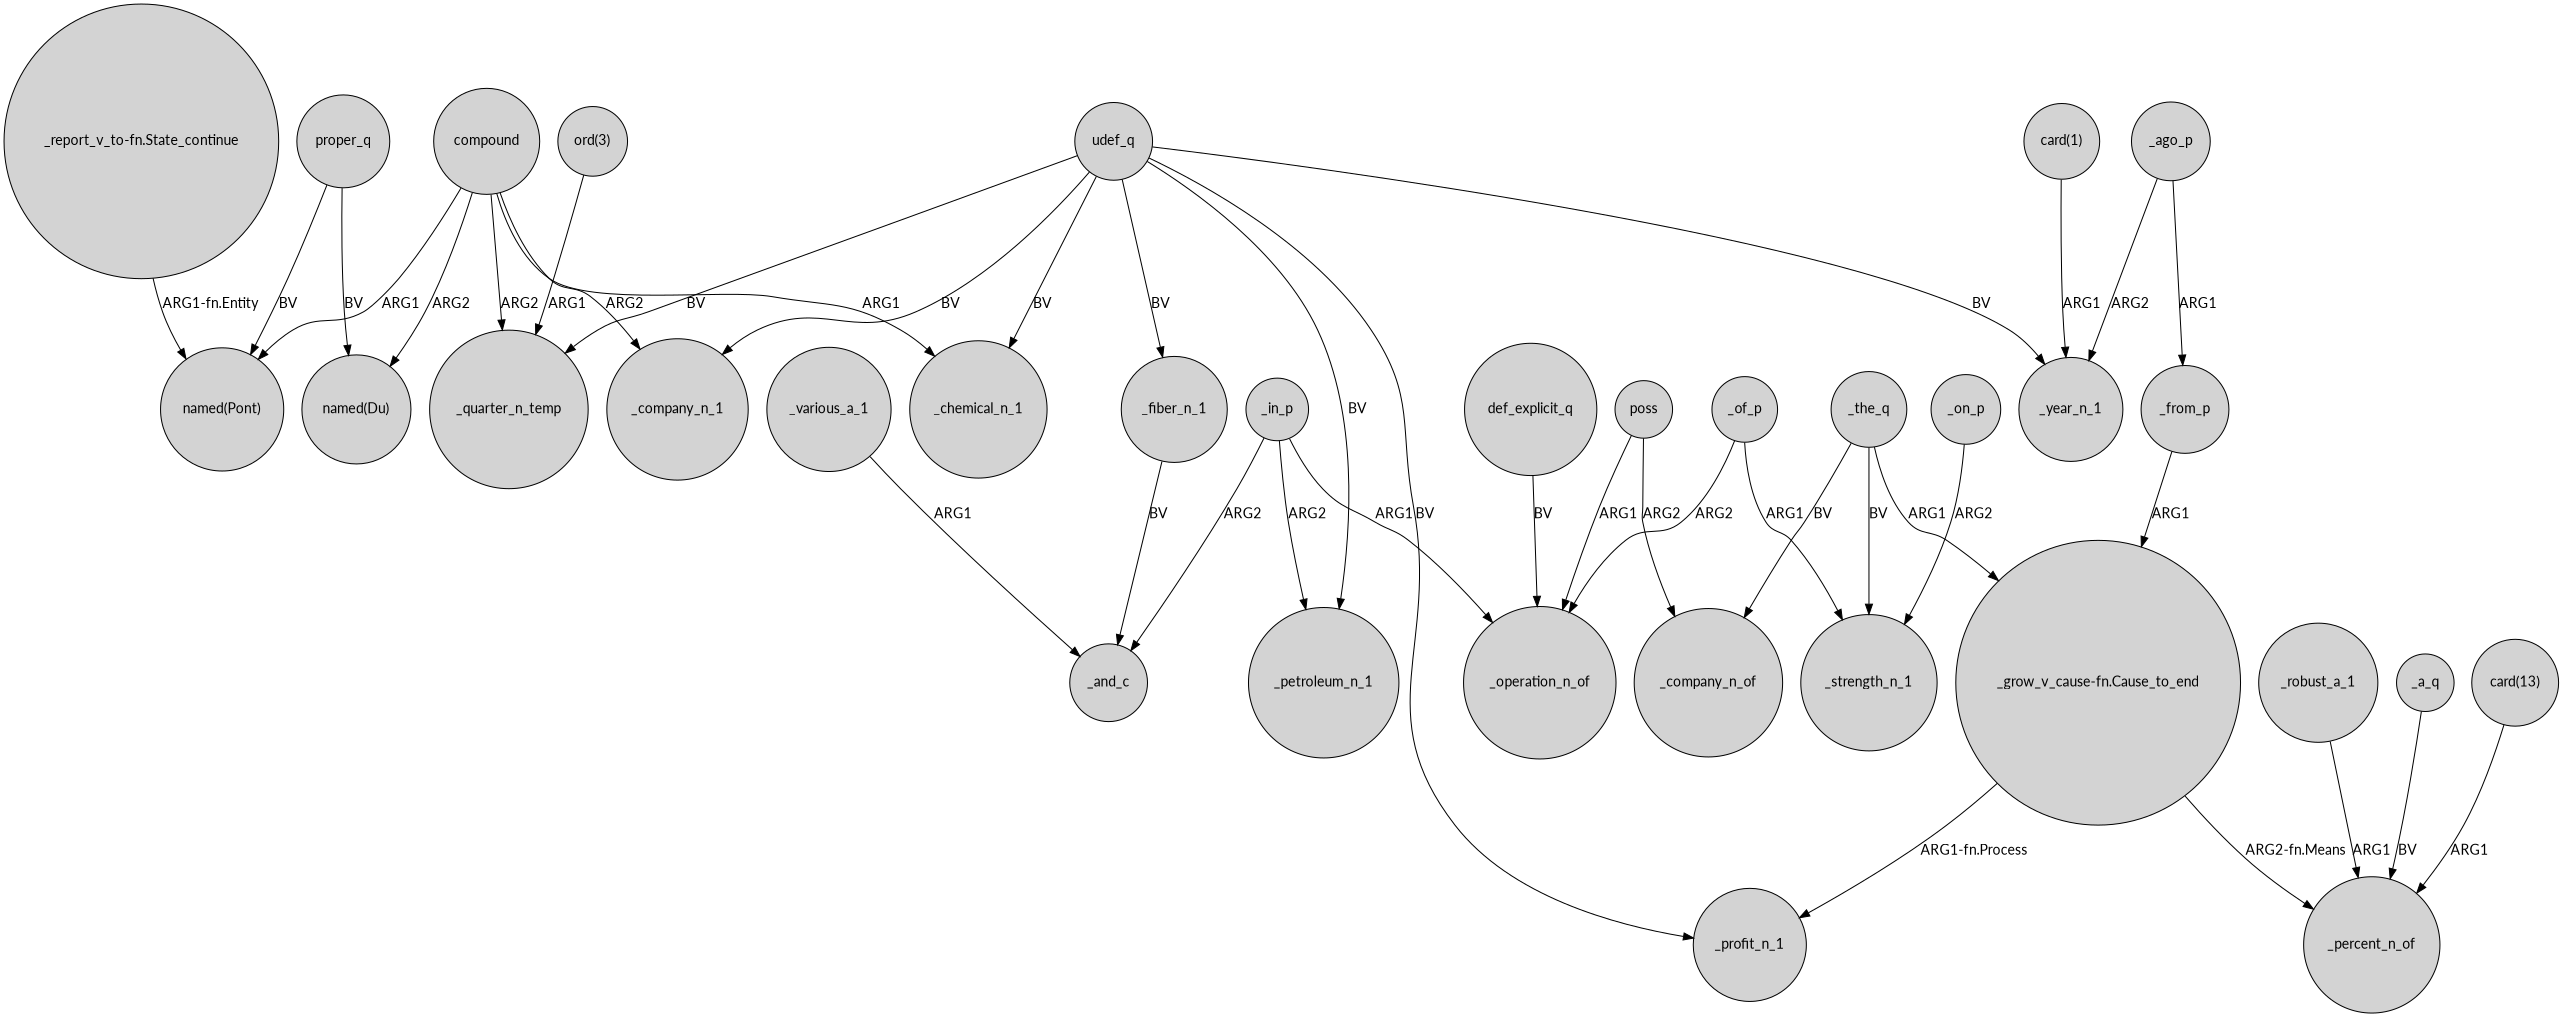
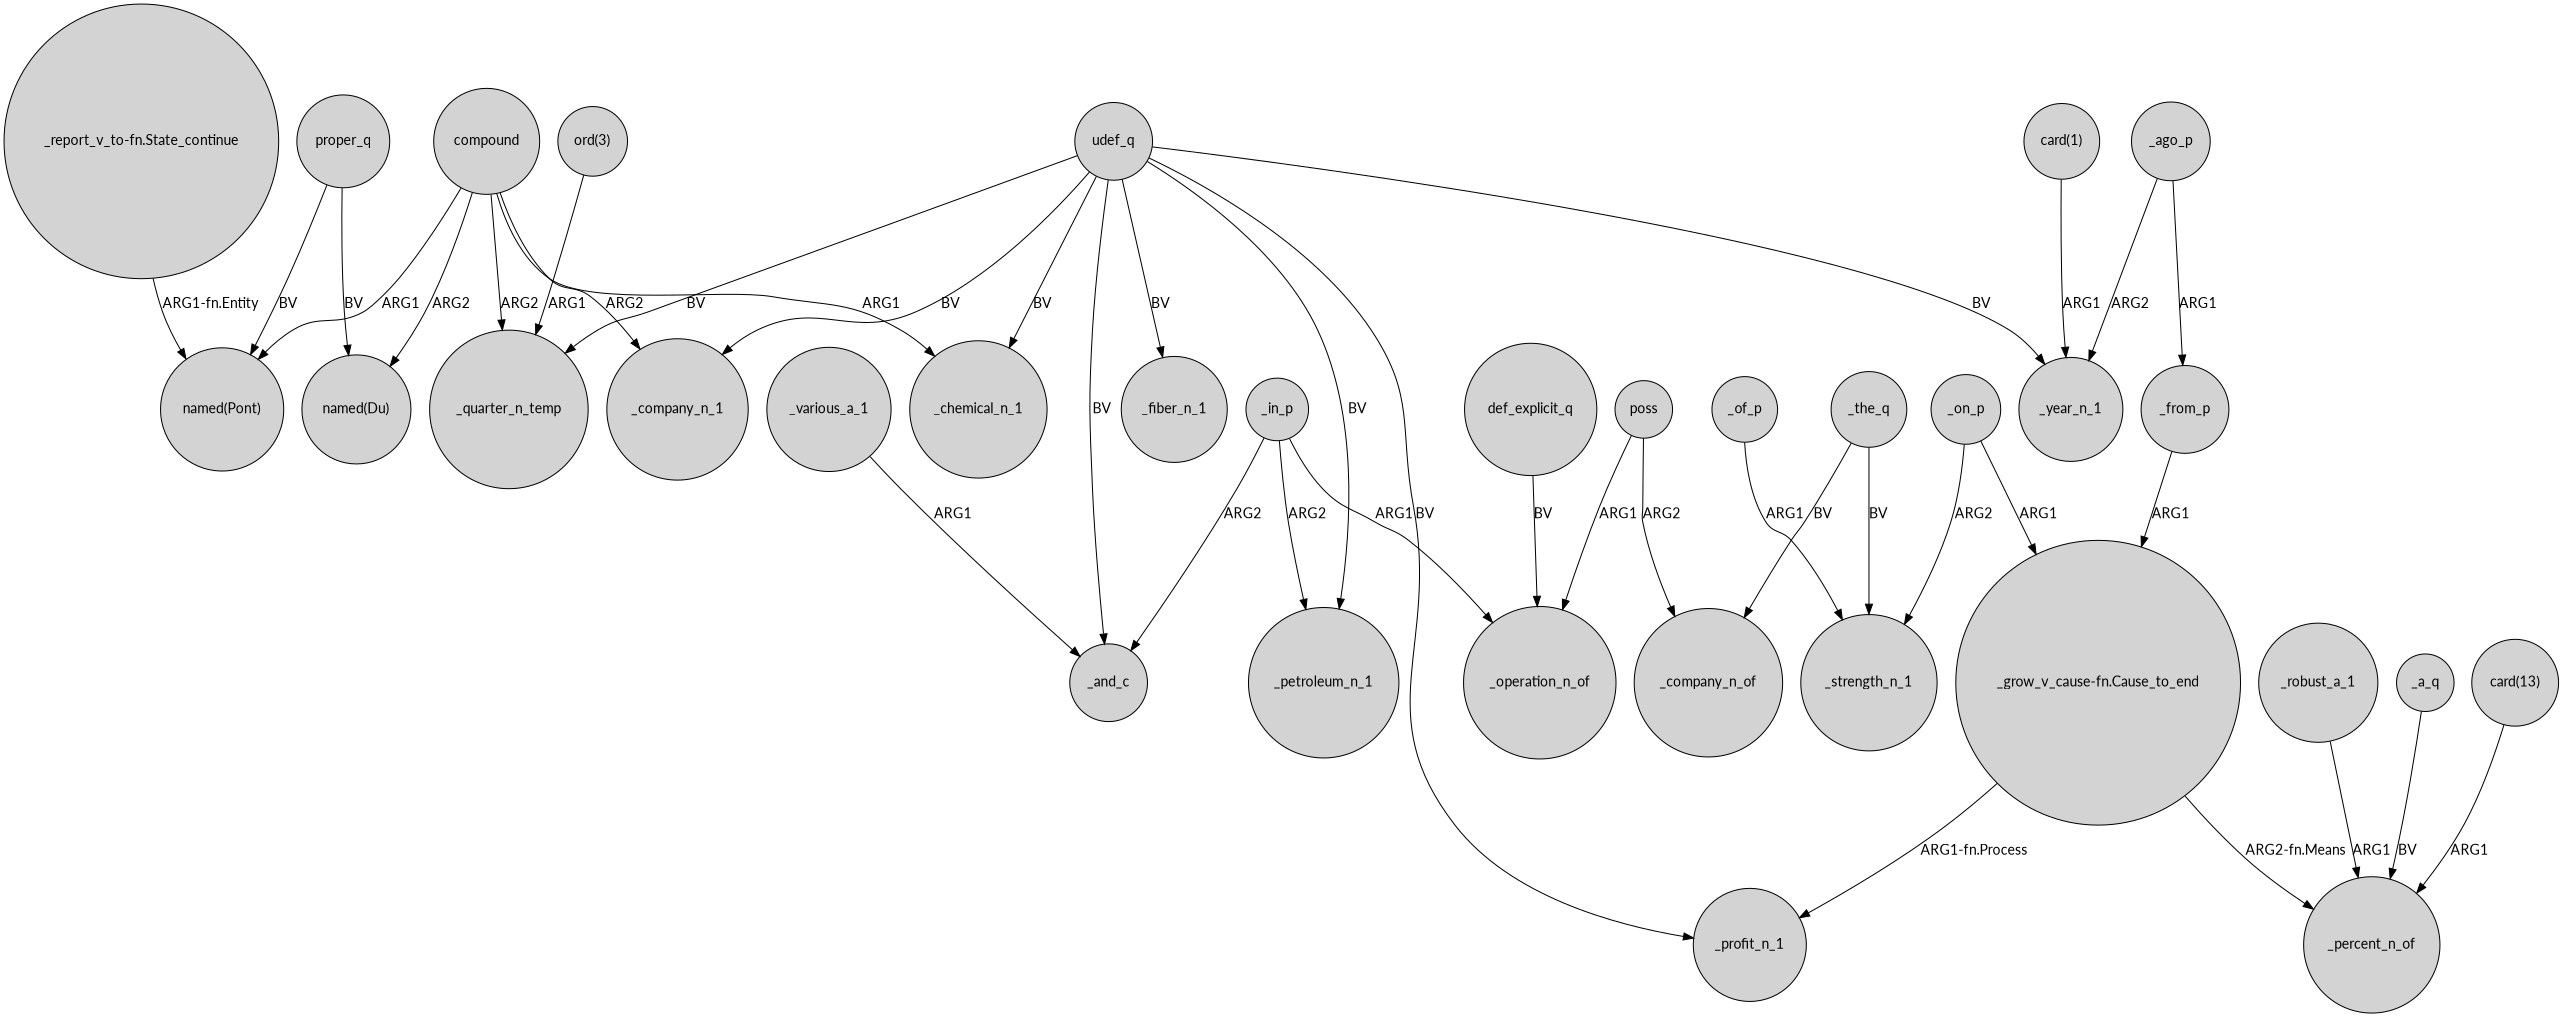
(1914, 527) -> (2006, 493)
(1662, 531) -> none
(1141, 548) -> (1090, 407)
